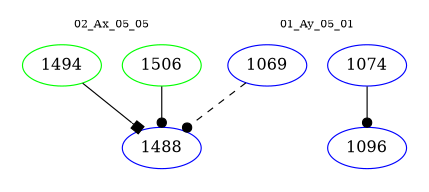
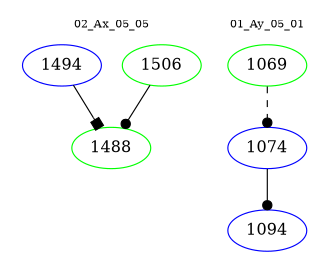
(62, 65) -> (62, 65)
(267, 65) -> (267, 65)
(227, 97) -> (267, 102)
(162, 148) -> (111, 148)
(367, 148) -> (267, 231)
